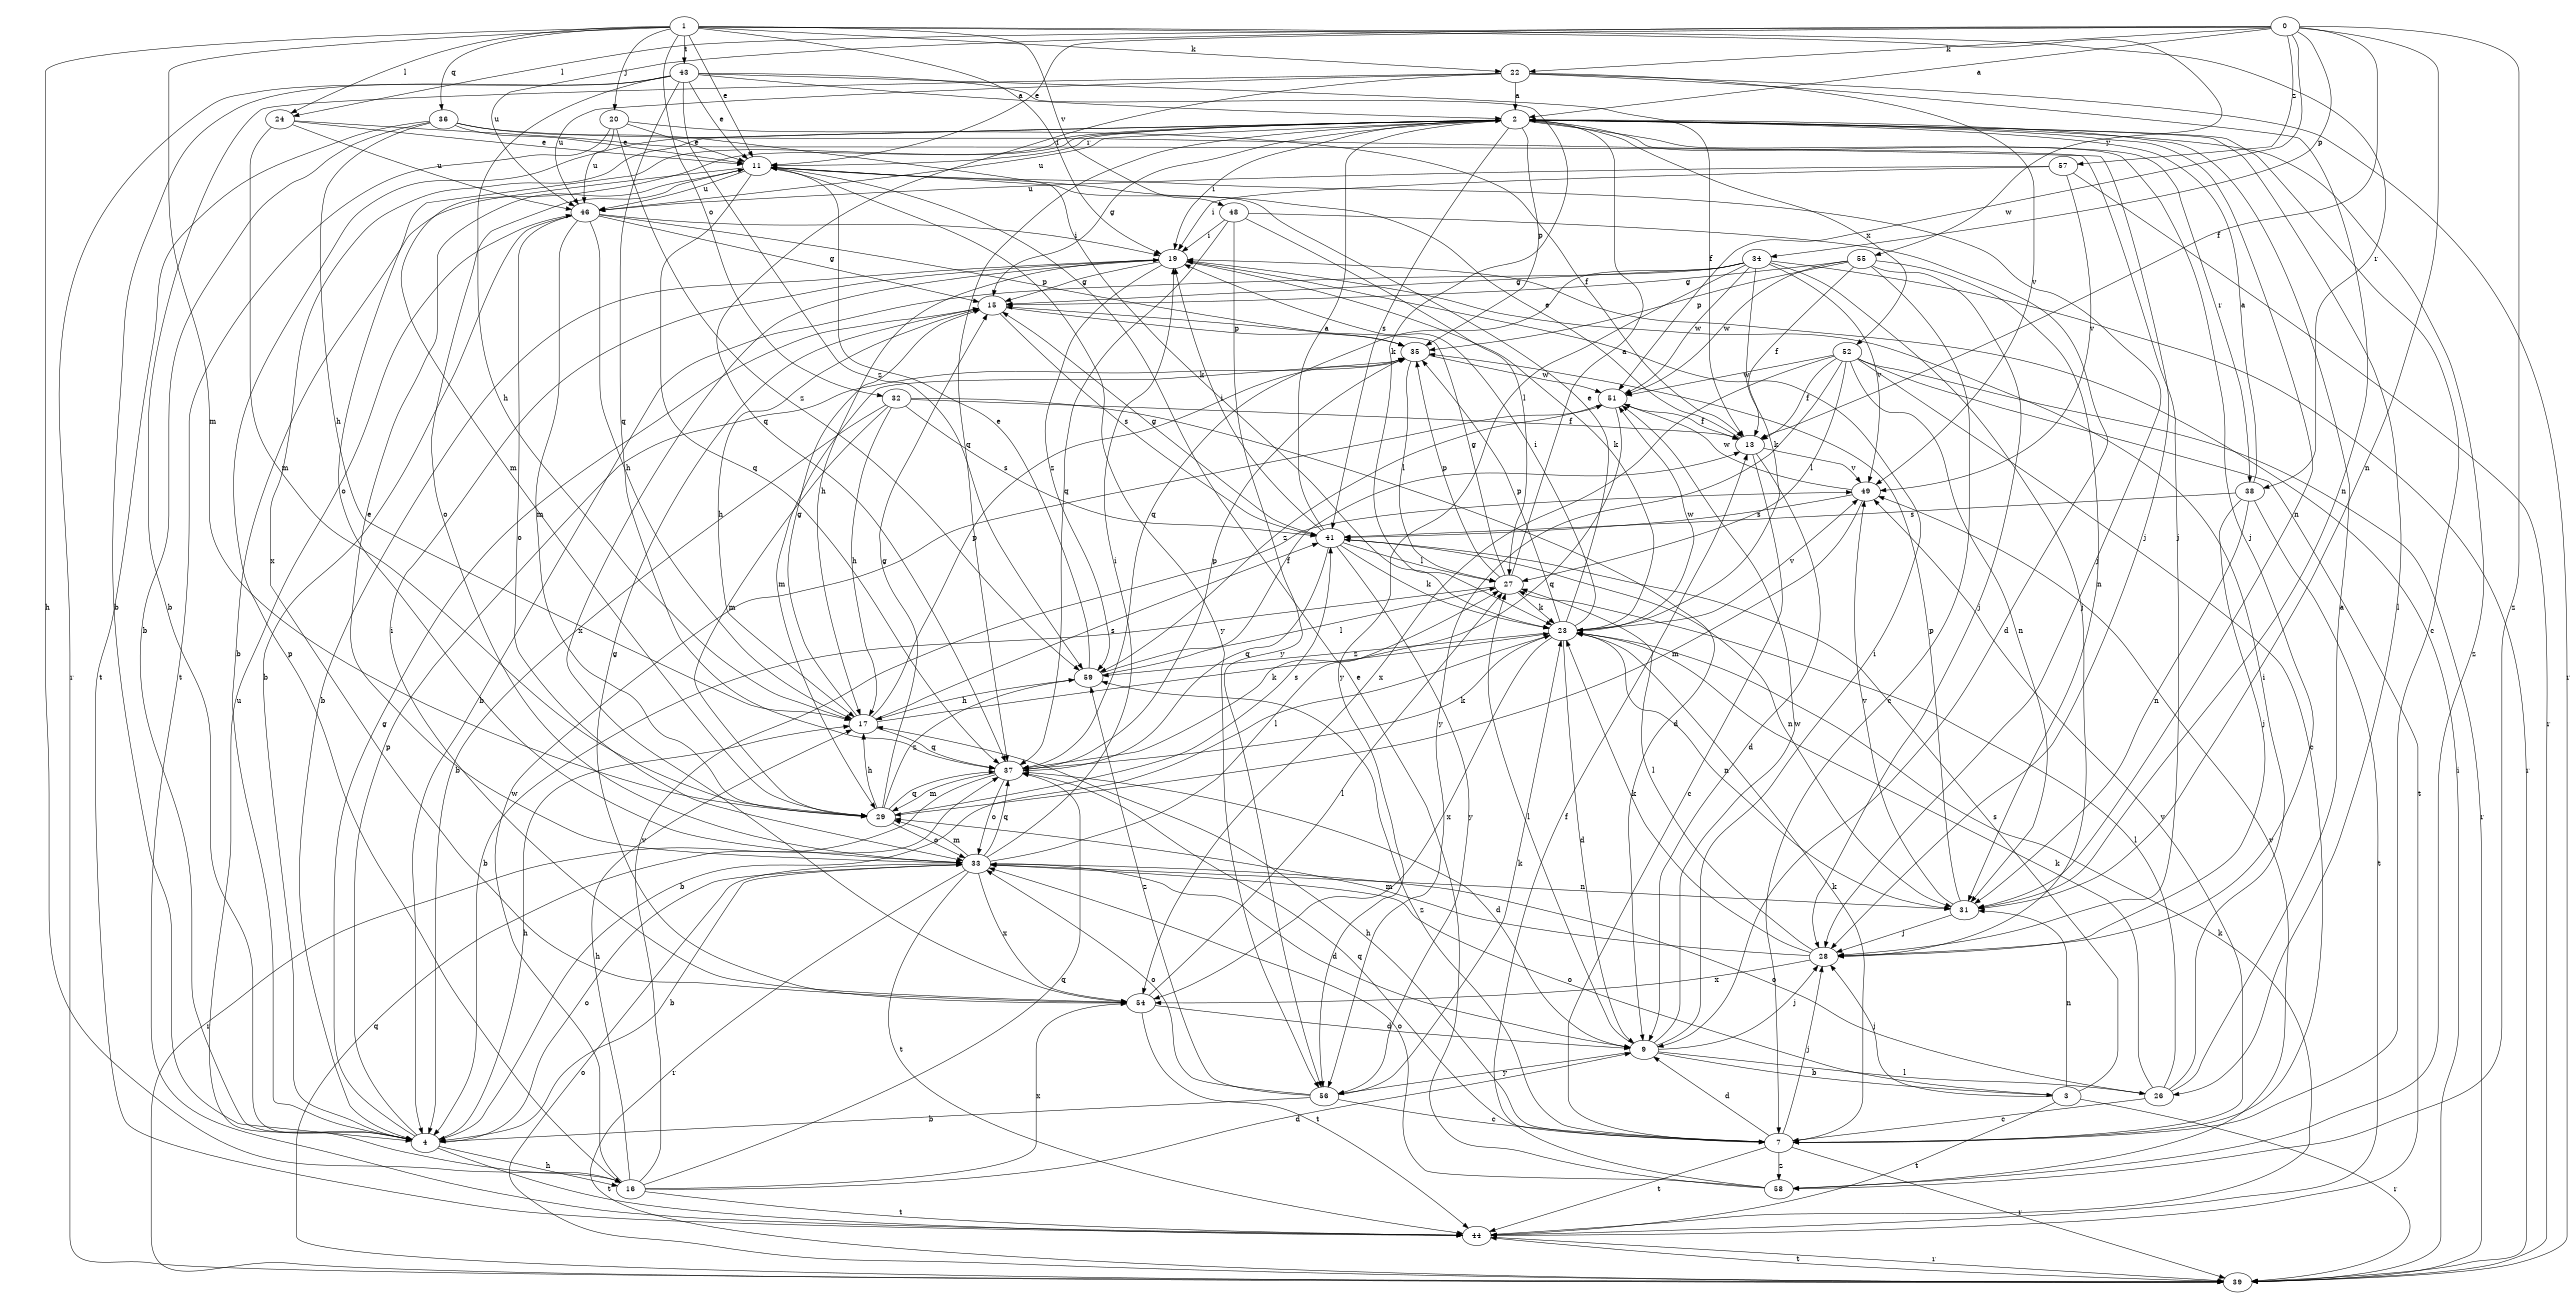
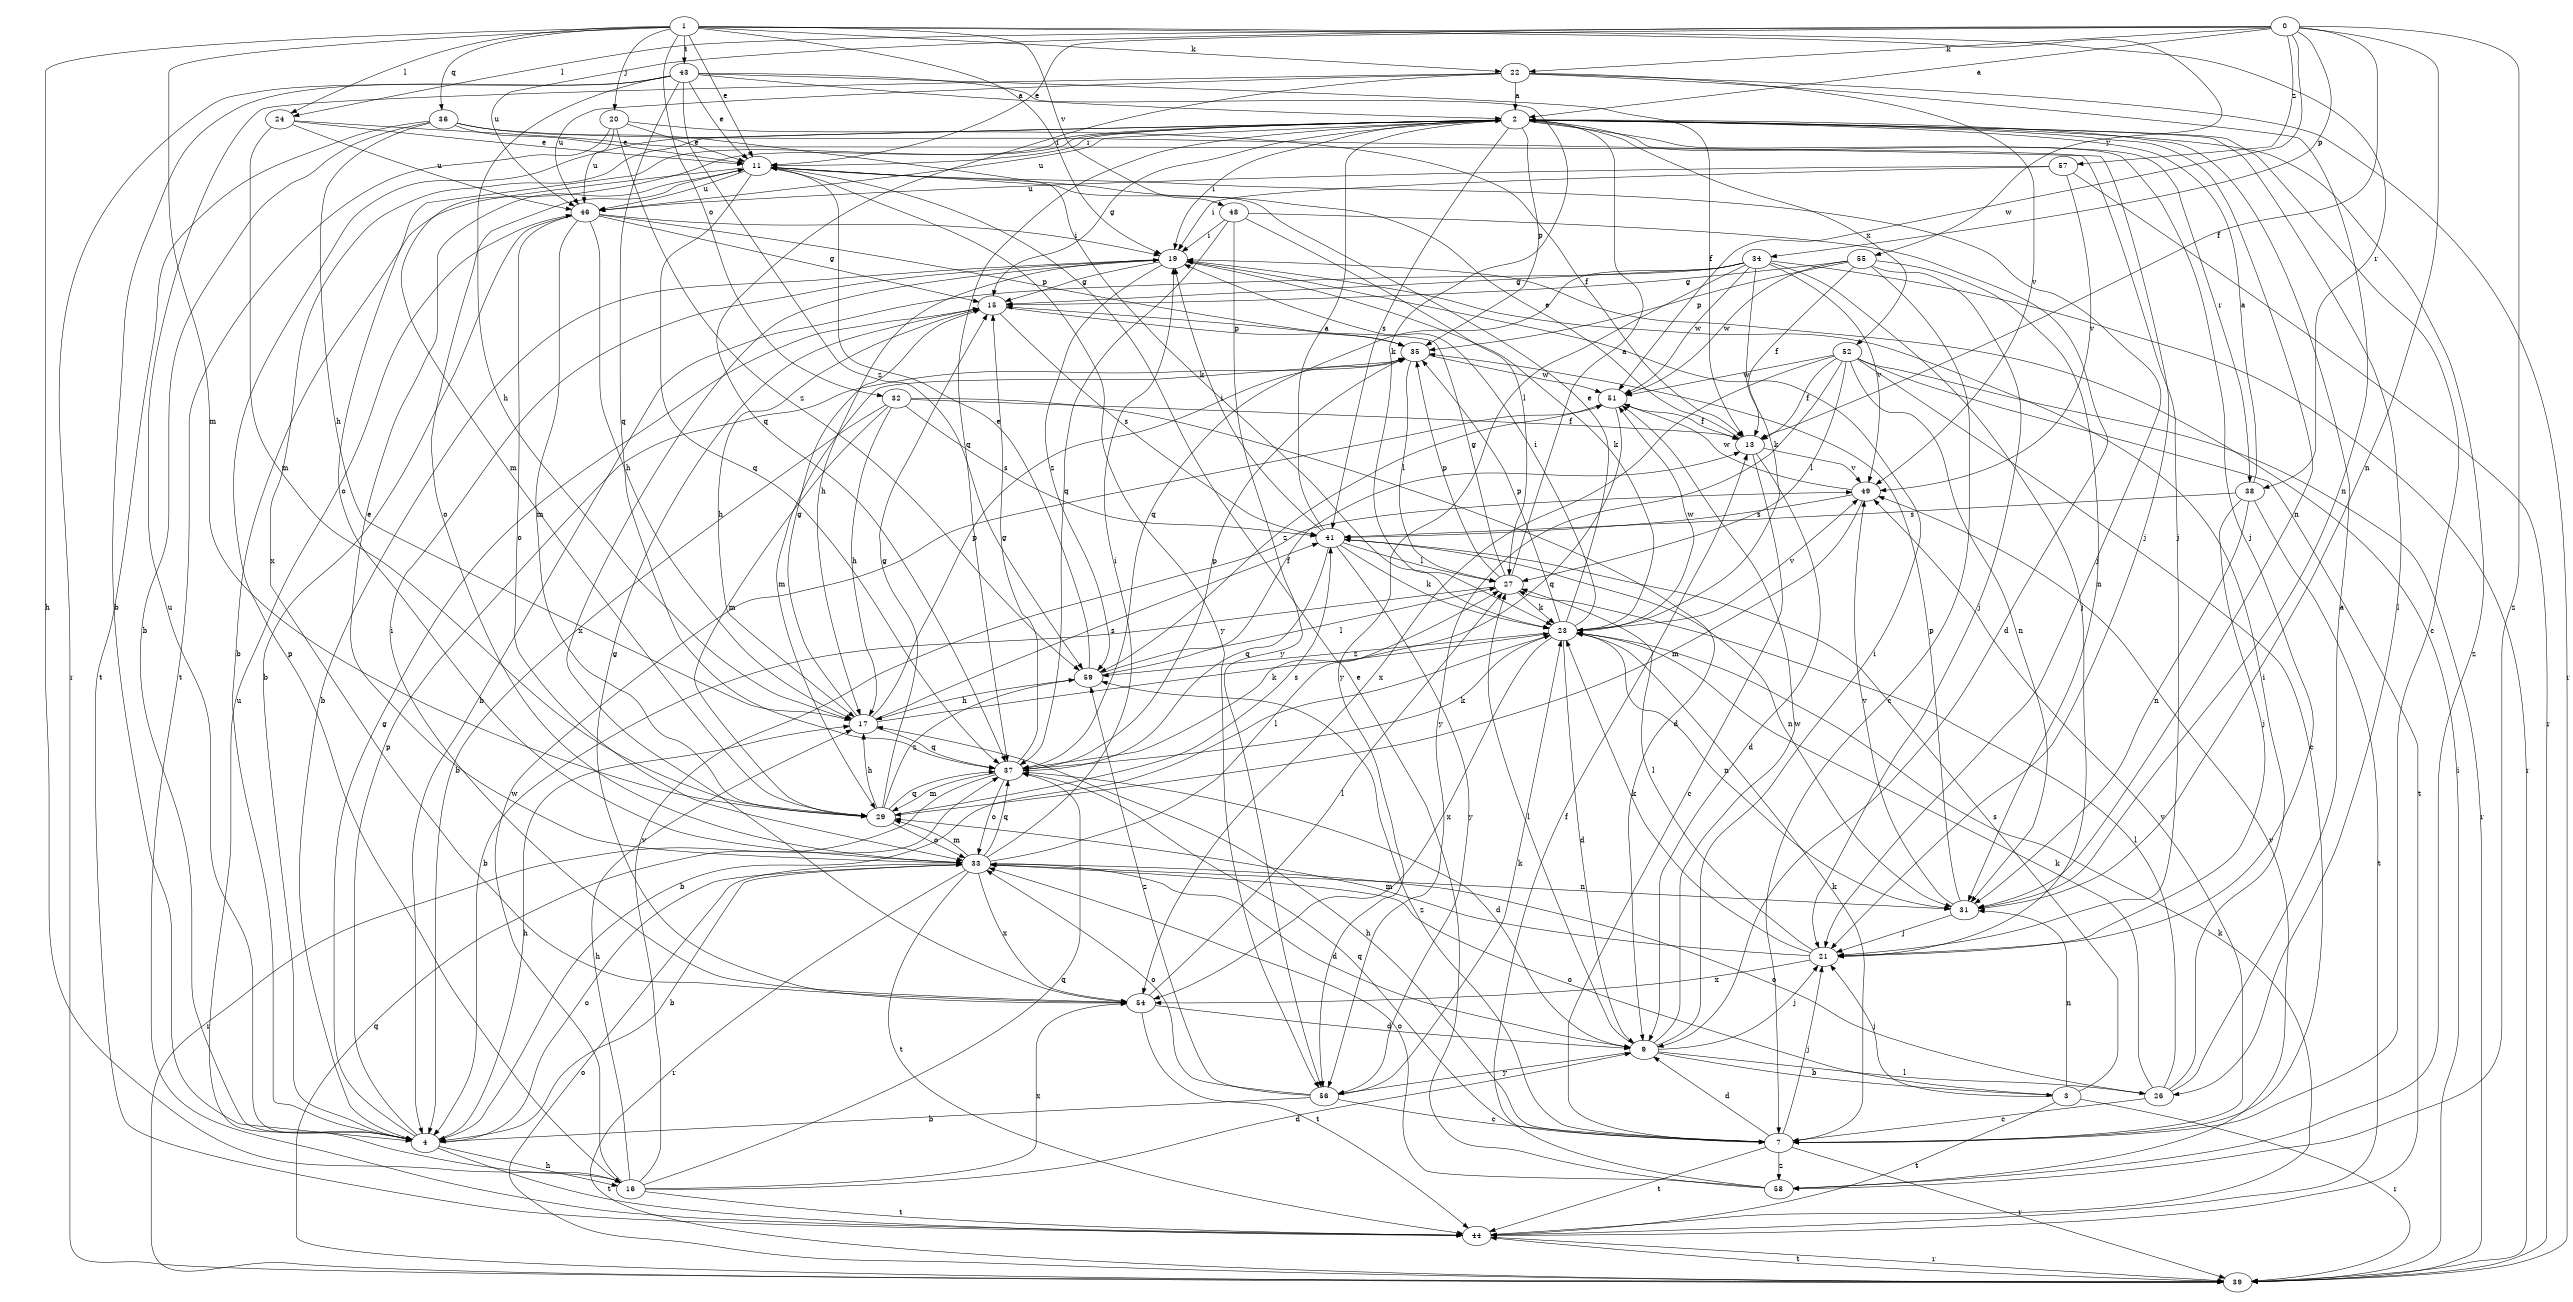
(1159, 431) -> (1004, 560)
(170, 608) -> (170, 608)
(1824, 957) -> (1824, 957)
